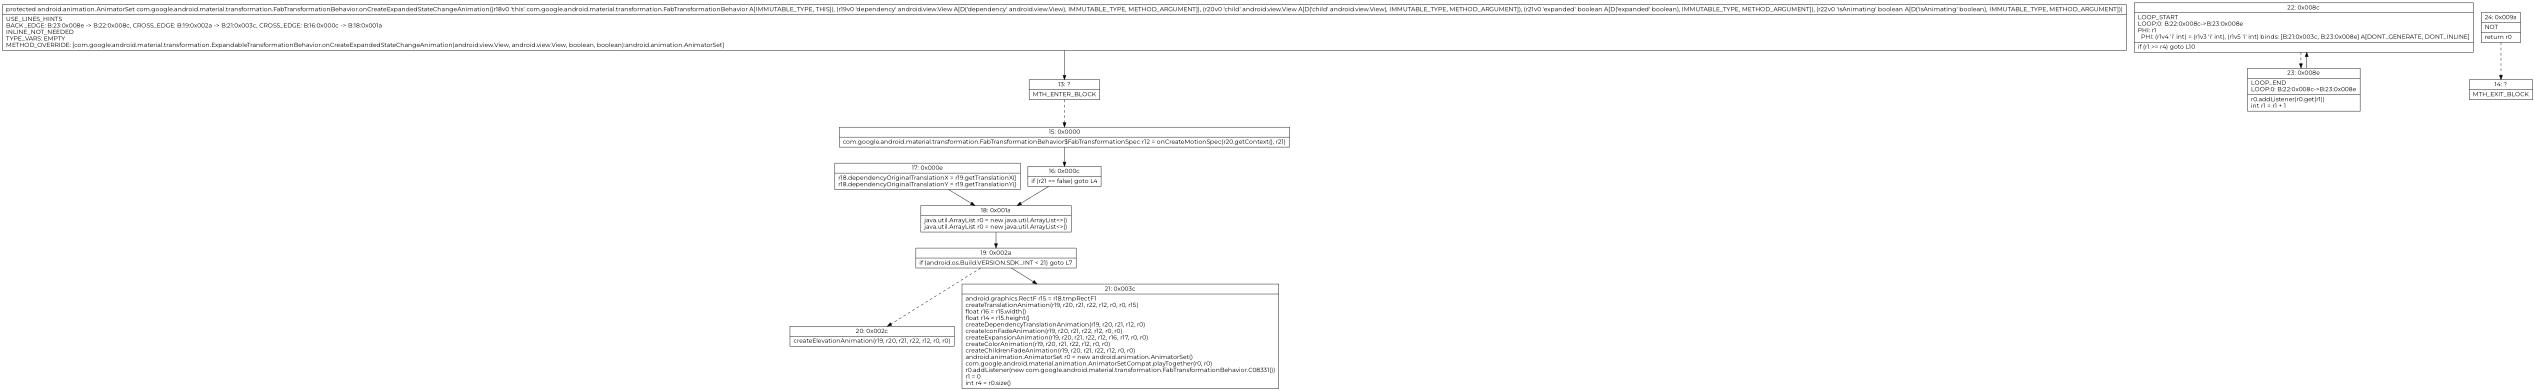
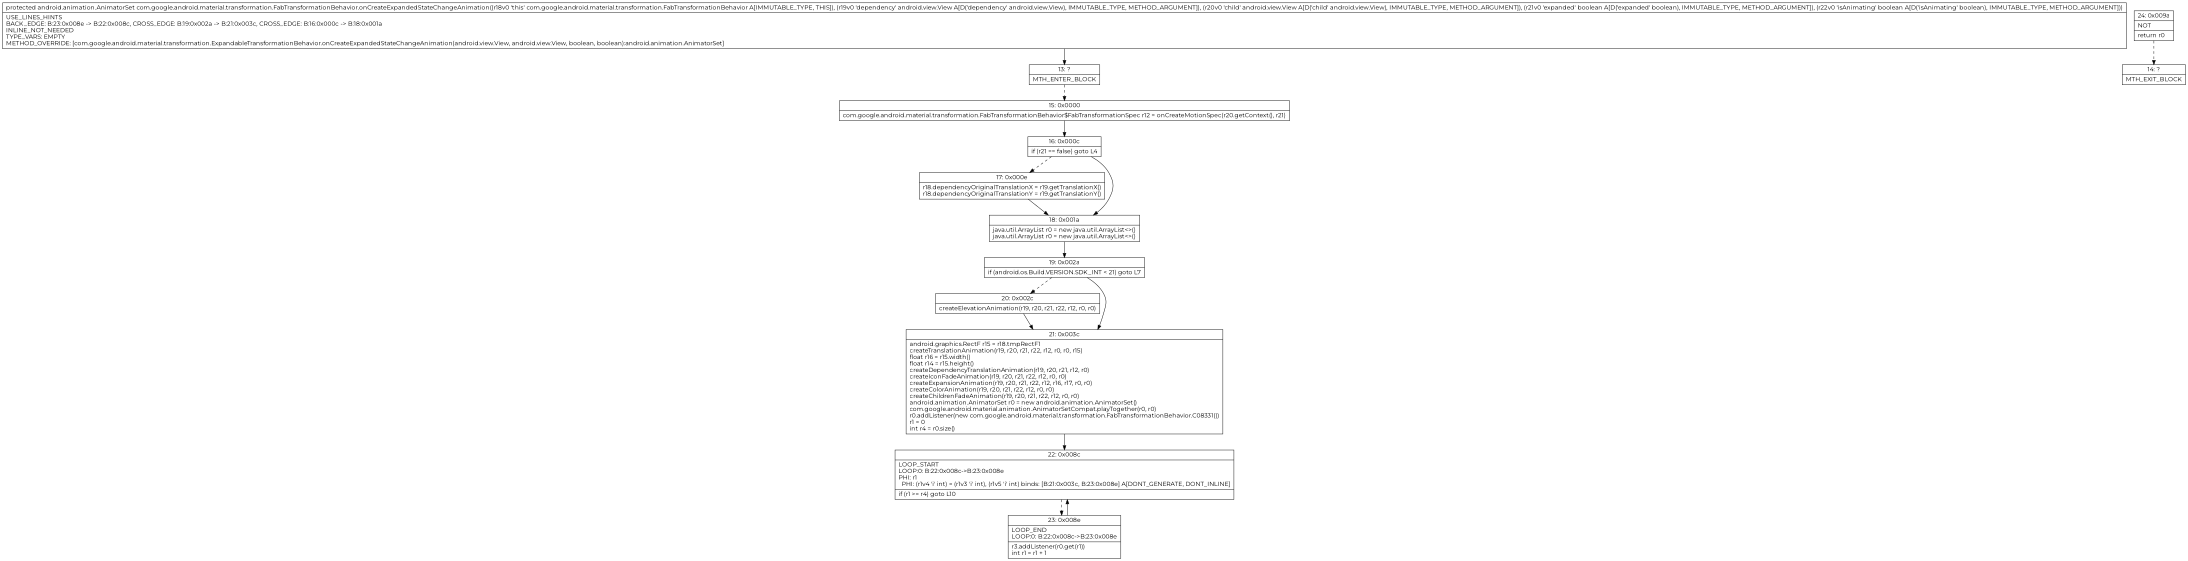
(2288, 99) -> (1048, 547)
none -> (1042, 163)
none -> (1027, 320)
none -> (1064, 440)
